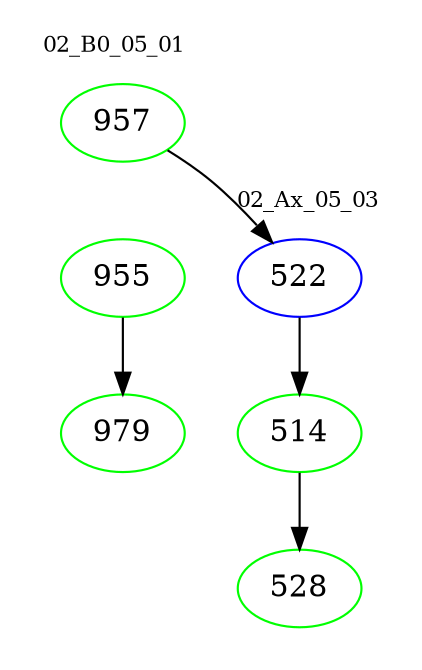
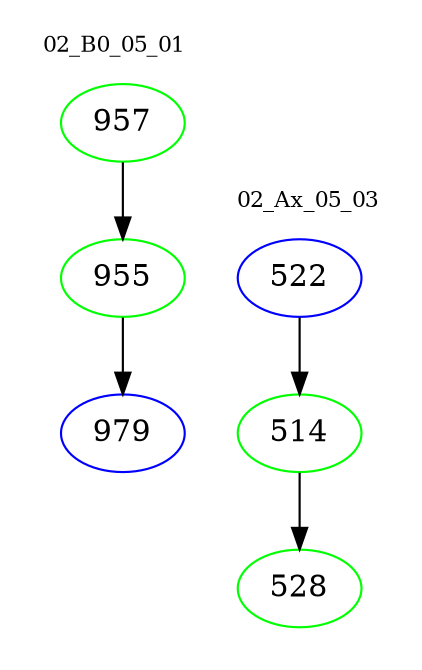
(235, 202) -> (123, 190)
(123, 433) -> (123, 433)
